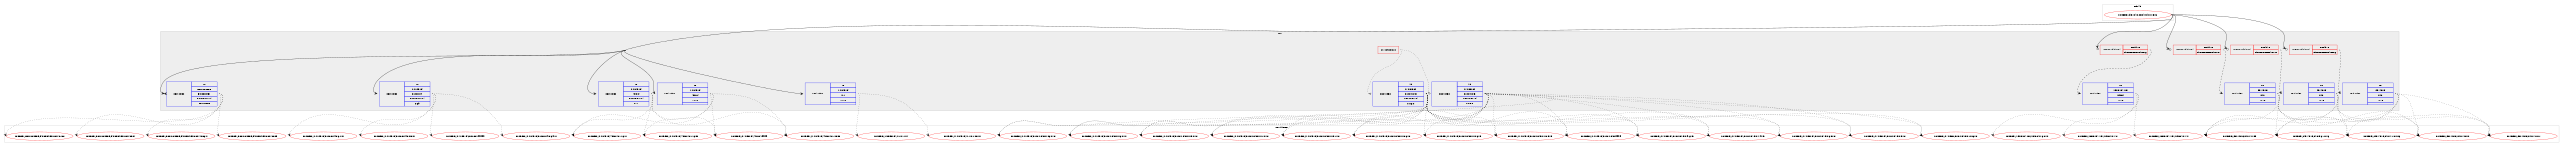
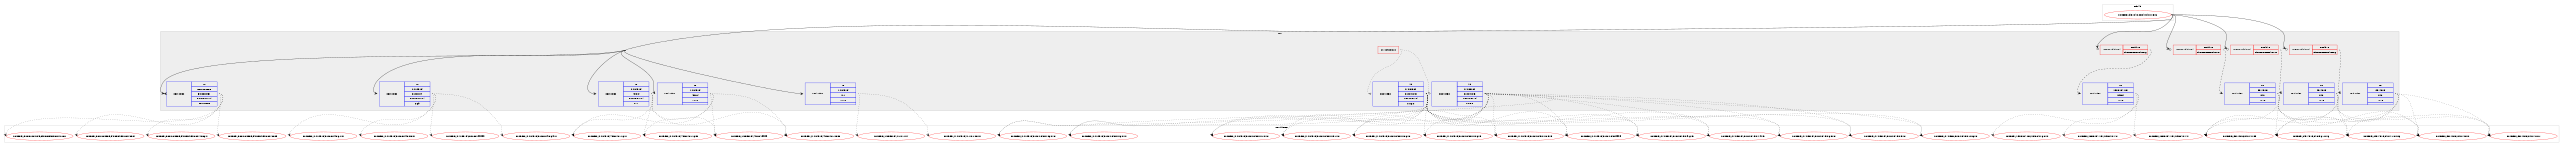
(40, 136) -> (40, 136)
(749, 136) -> (749, 136)
(1175, 136) -> none
